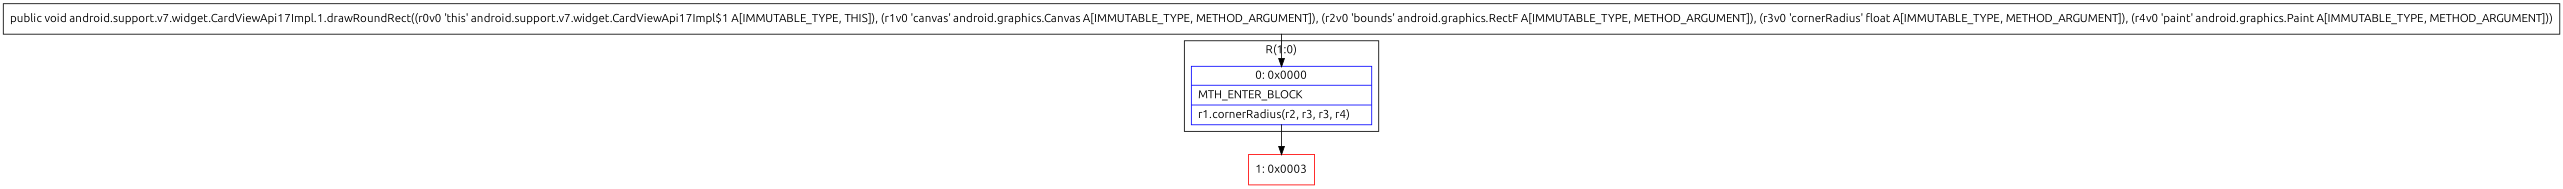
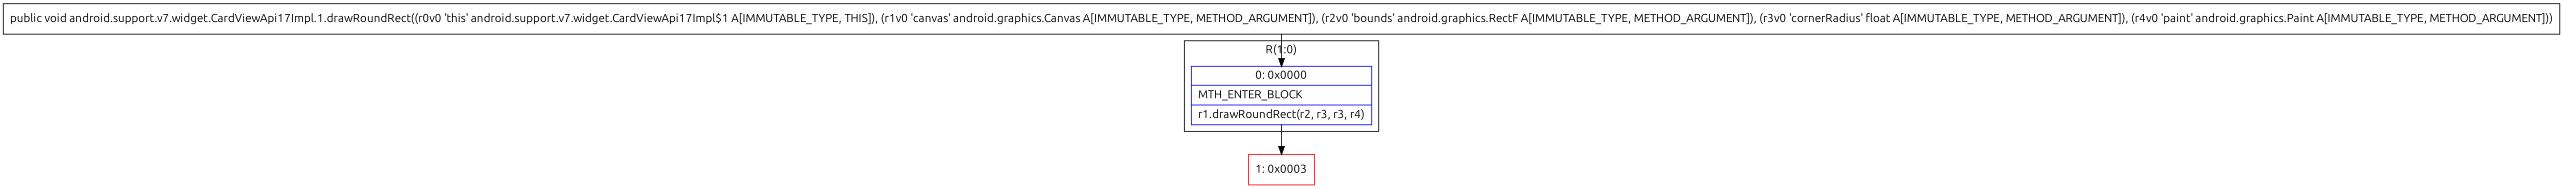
(1274, 114) -> (1282, 114)
